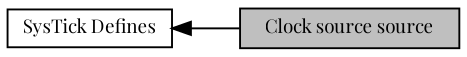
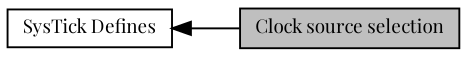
(350, 28) -> (350, 28)
